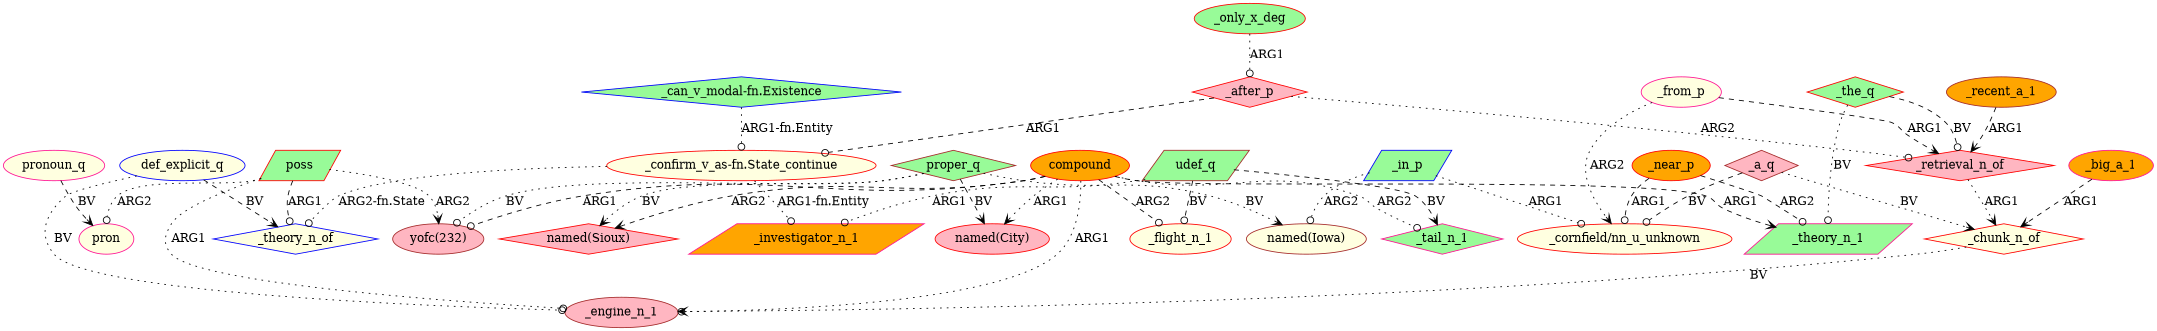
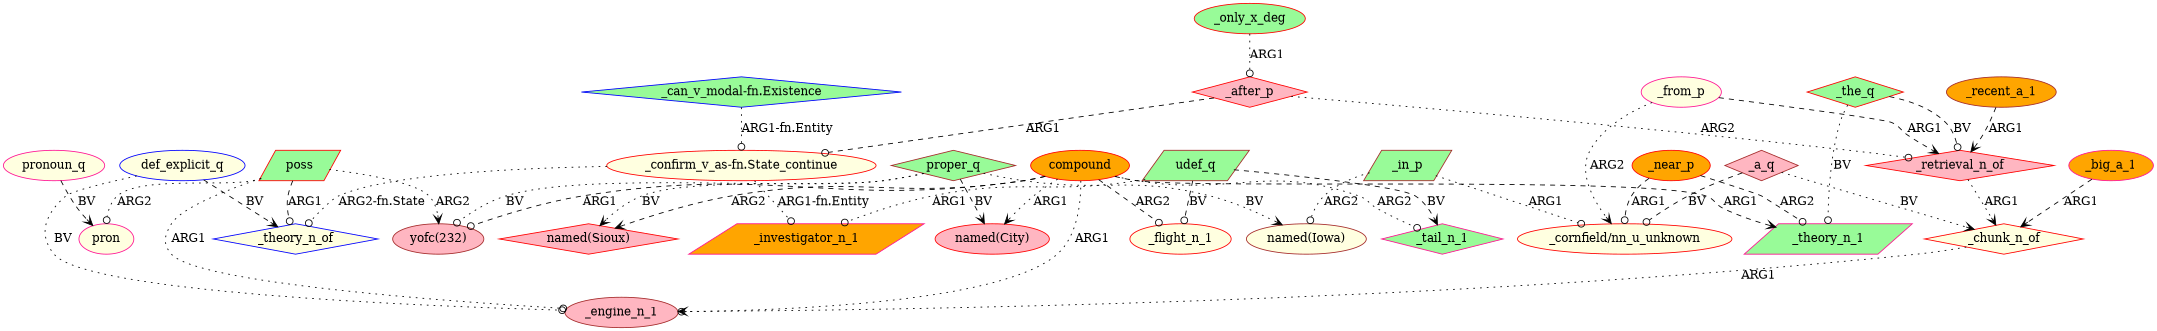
(1408, 166) -> (1408, 166)
(1759, 276) -> (1759, 276)
